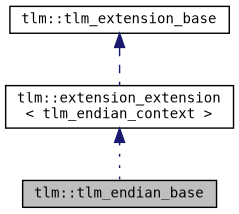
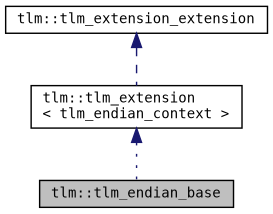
(120, 20) -> (137, 20)
(120, 107) -> (137, 107)
